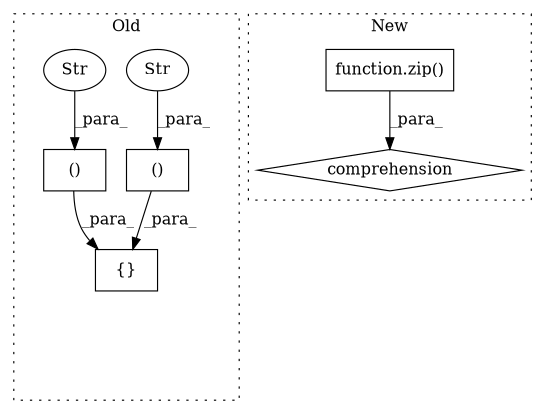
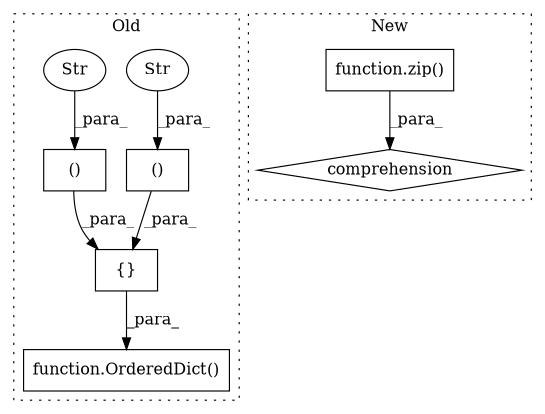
none -> (126, 370)
